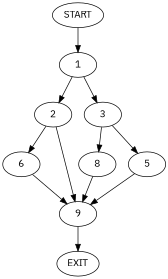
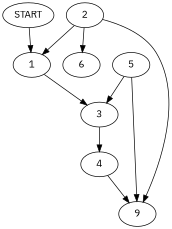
(67, 87) -> (61, 38)
(123, 137) -> (117, 87)
(97, 164) -> (99, 164)
(47, 187) -> none
(78, 264) -> none
